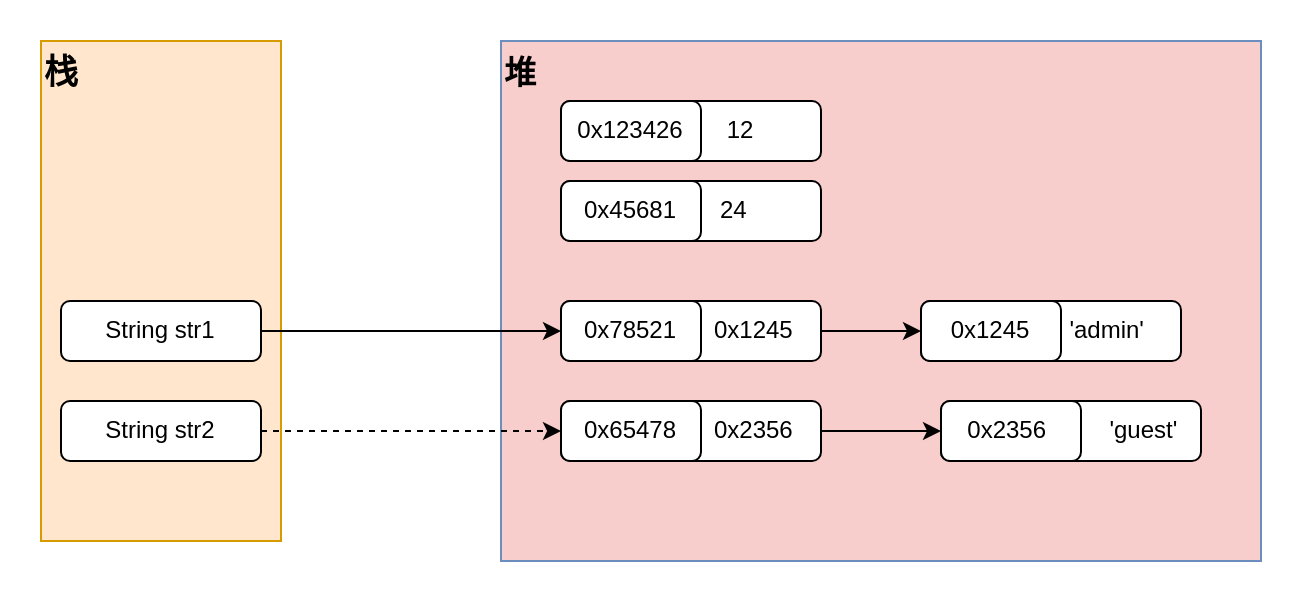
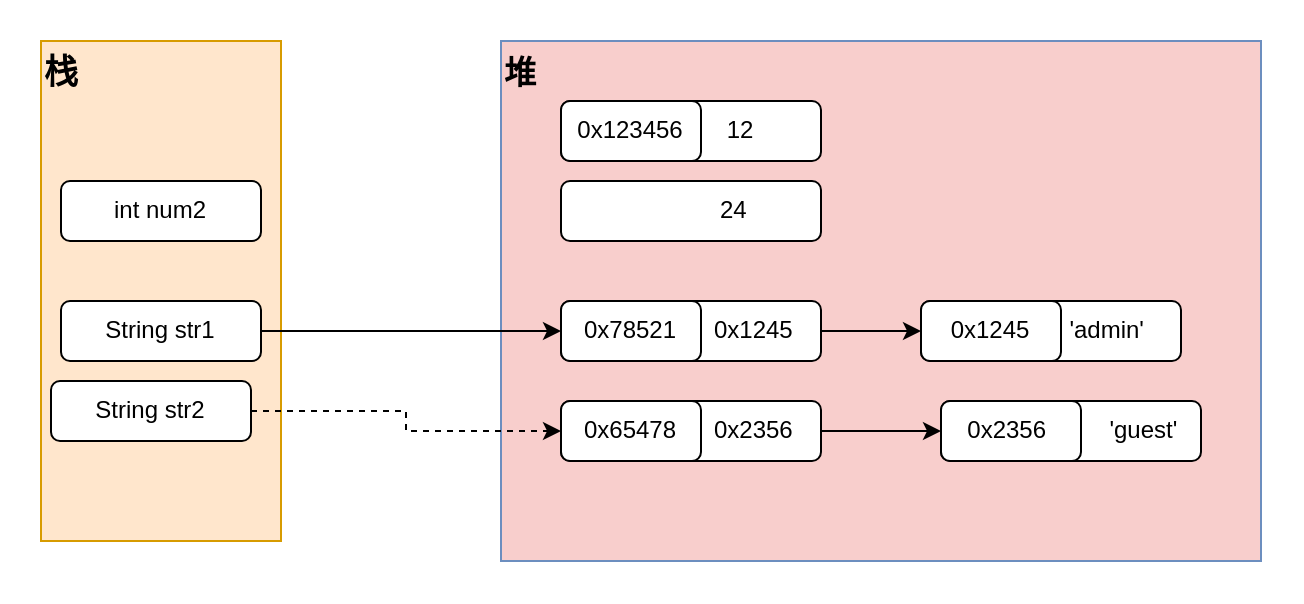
(631, 131) -> (631, 131)
none -> (161, 211)
(631, 211) -> none
(161, 431) -> (151, 411)
